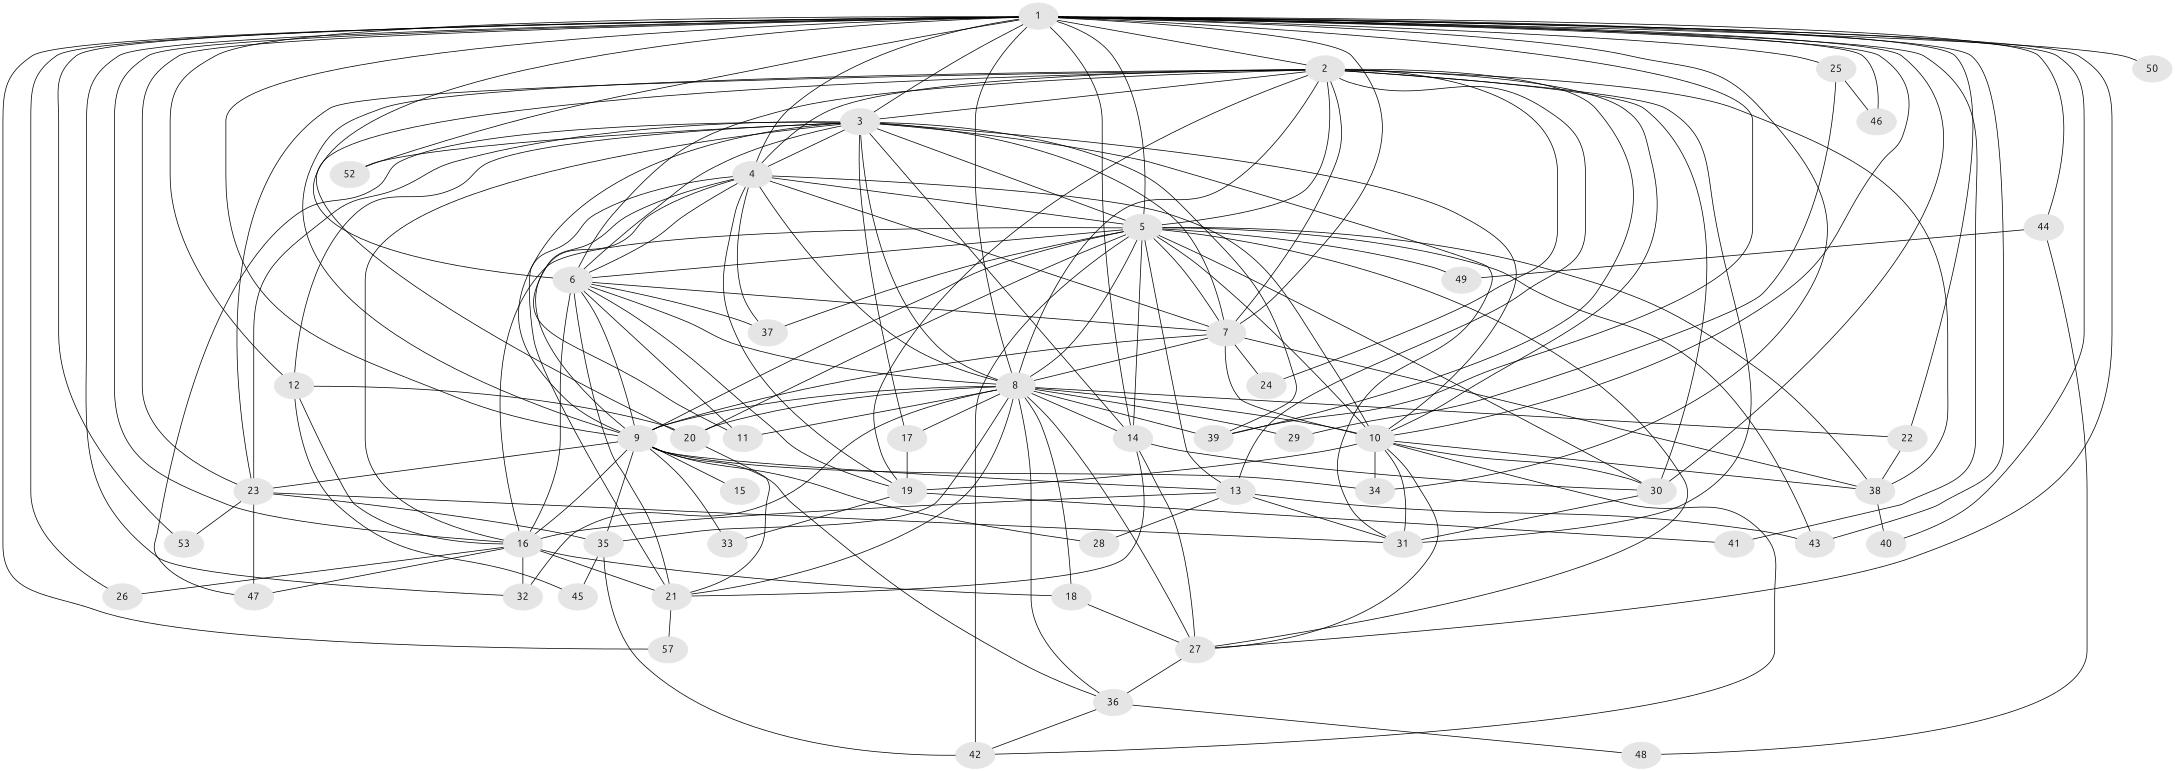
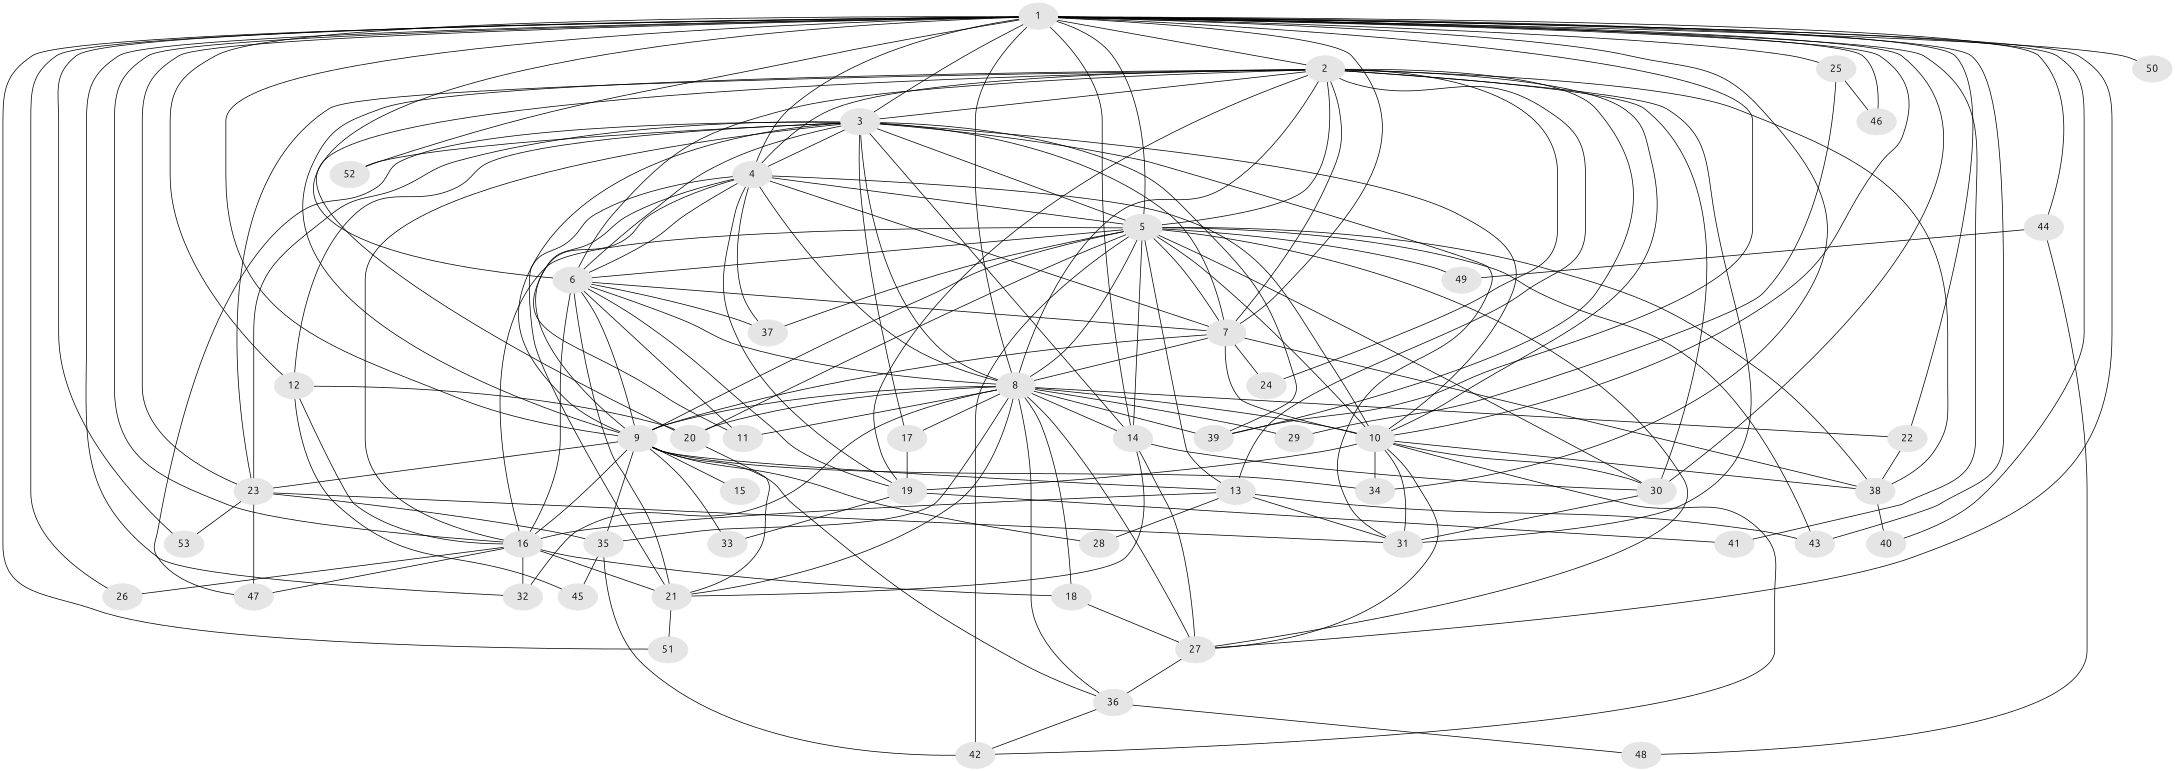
(668, 650) -> (668, 650)
